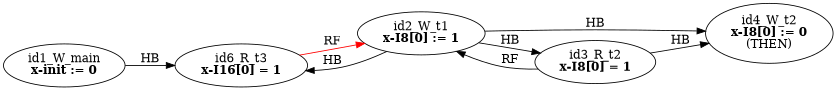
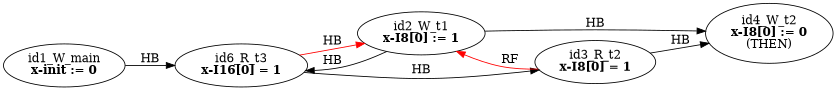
(332, 41) -> (332, 41)
(505, 47) -> (417, 79)
(501, 66) -> (501, 66)
